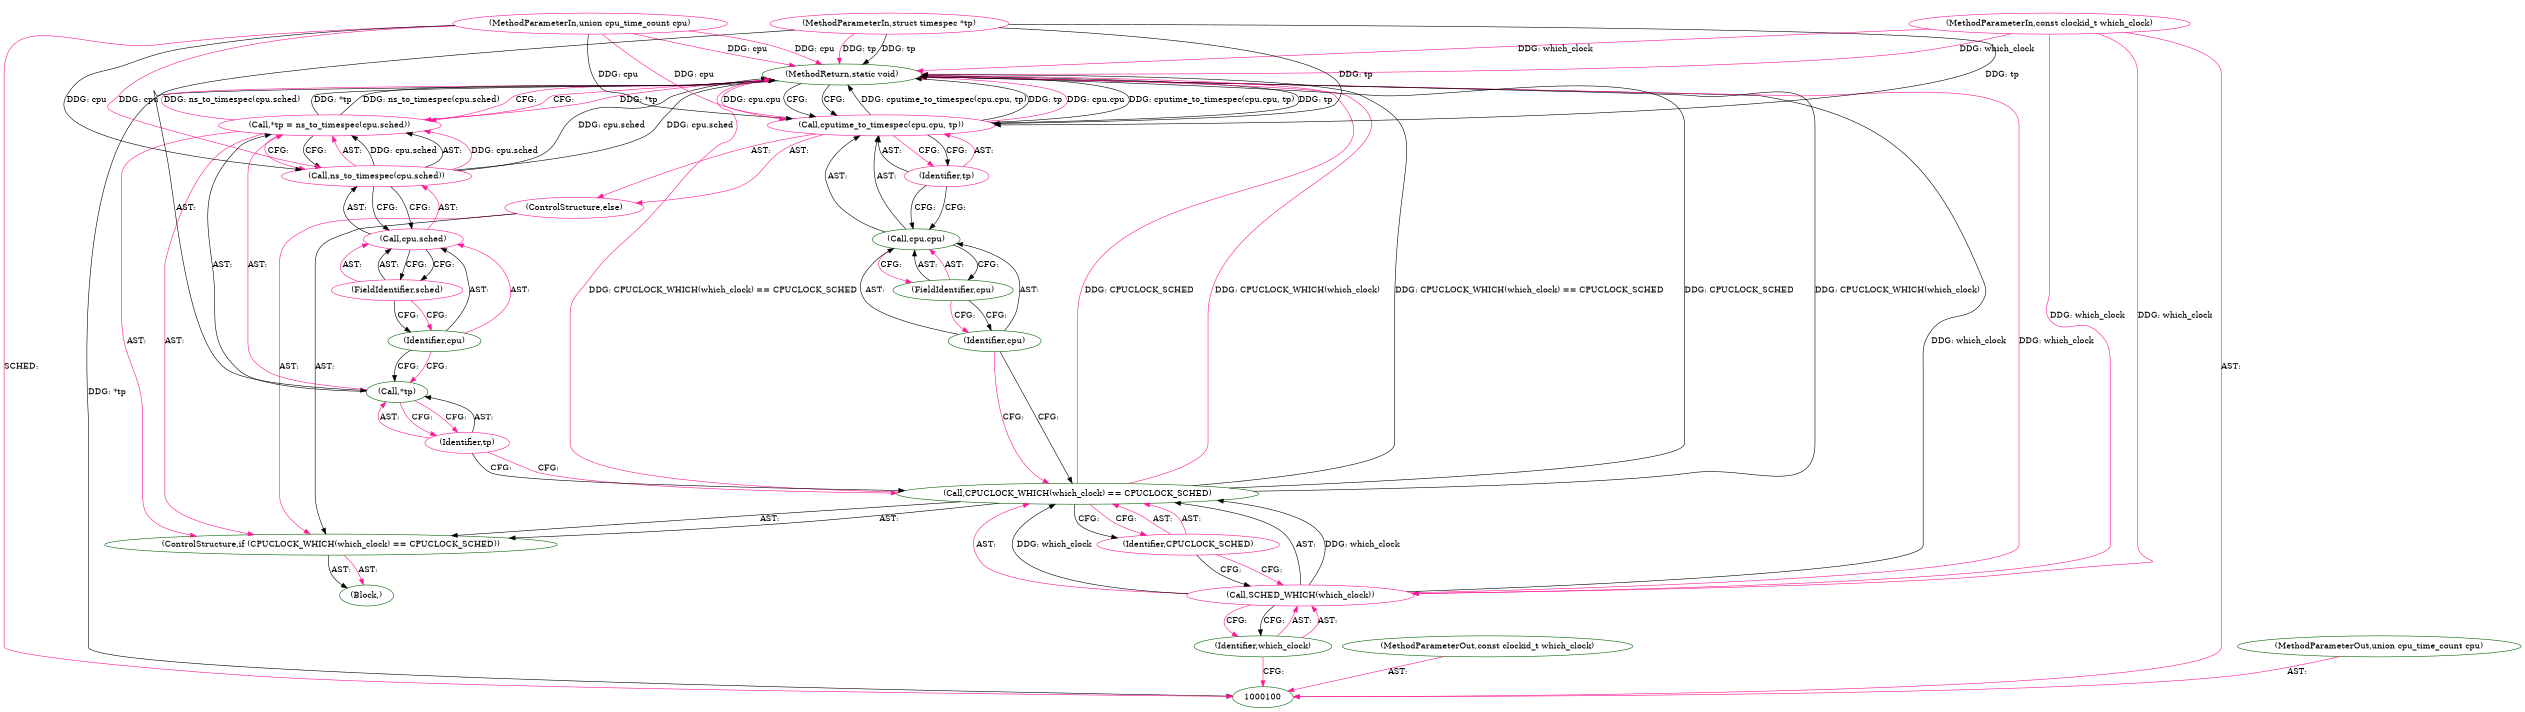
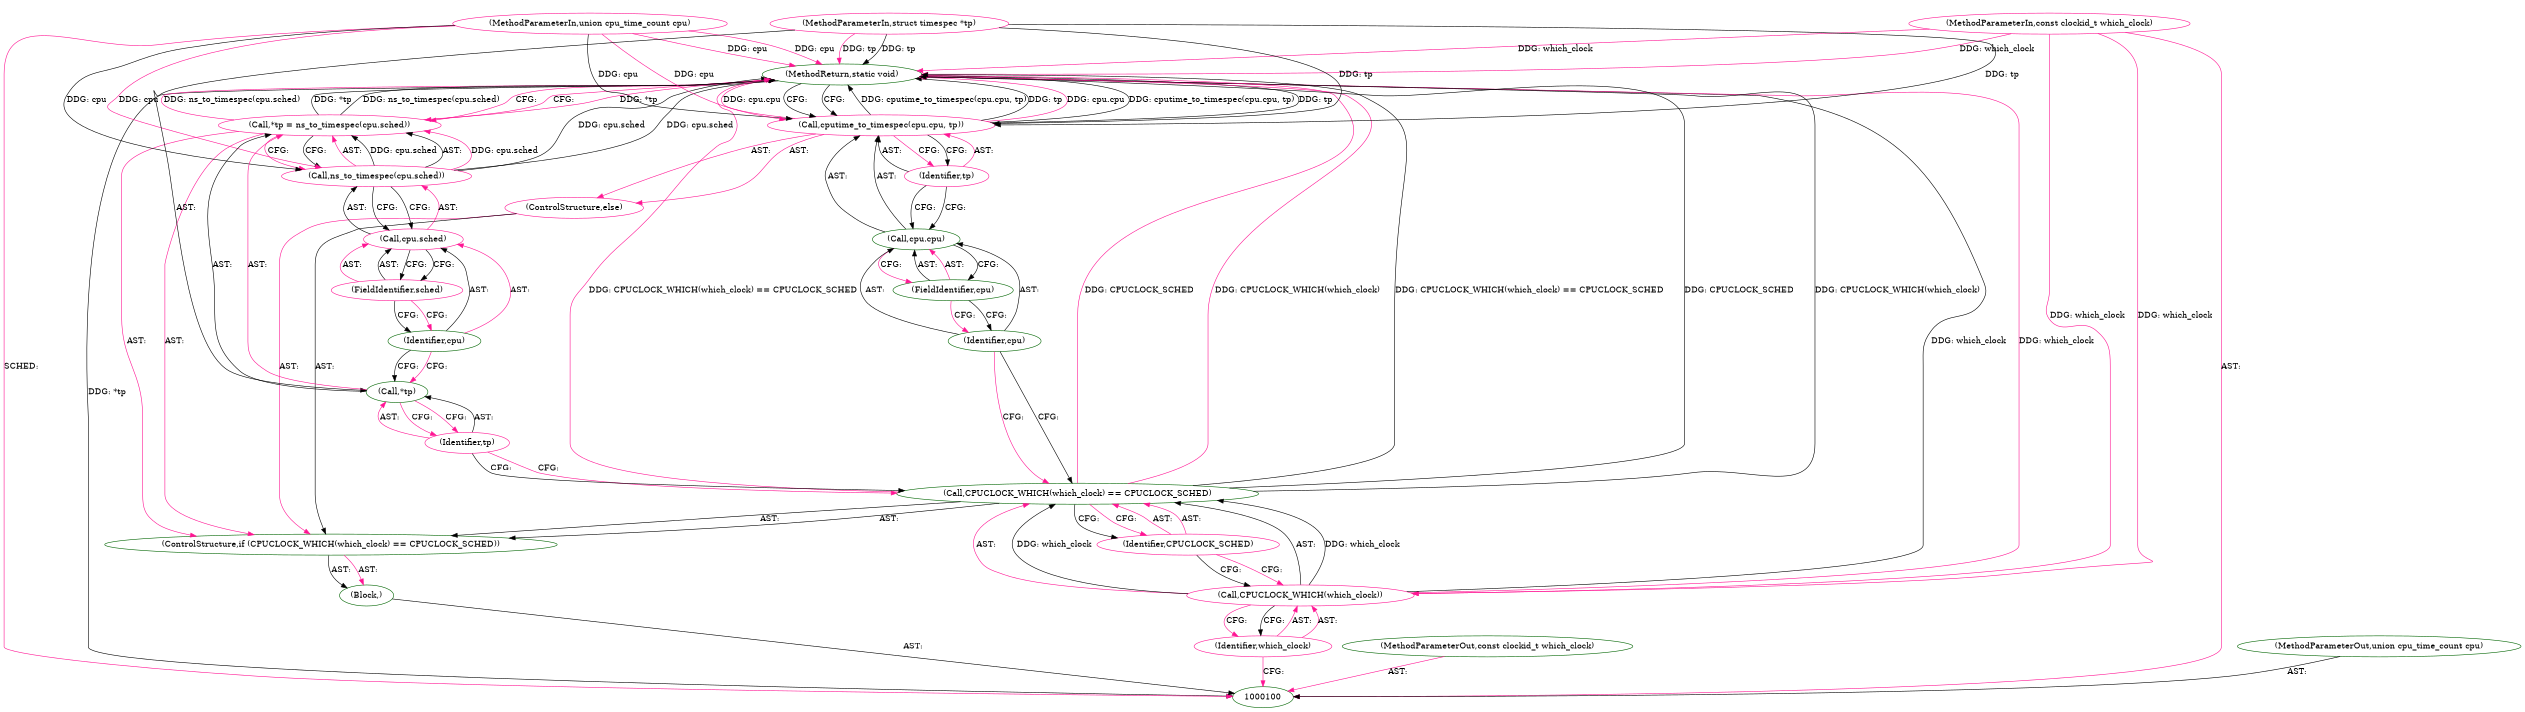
(1300, 595) -> (1300, 595)
none -> (810, 646)
(1263, 646) -> (1263, 646)
(1847, 692) -> (1847, 692)
